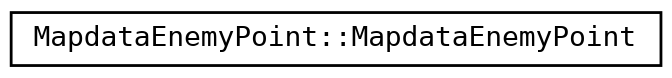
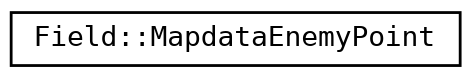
(336, 39) -> (236, 39)
